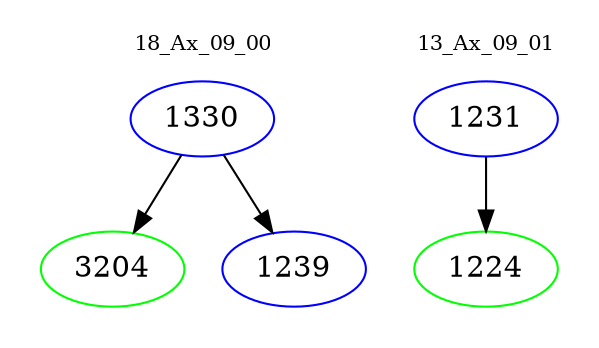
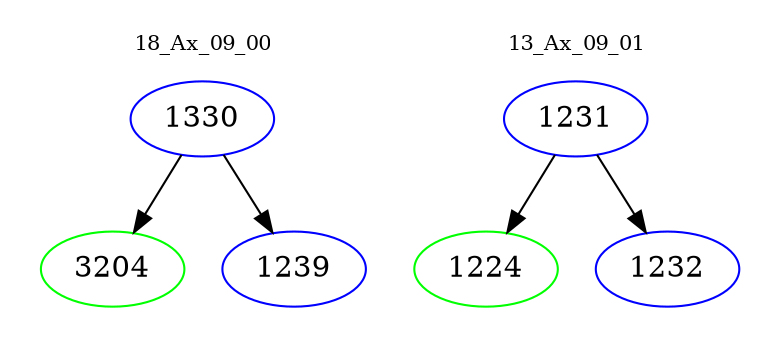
none -> (668, 269)
